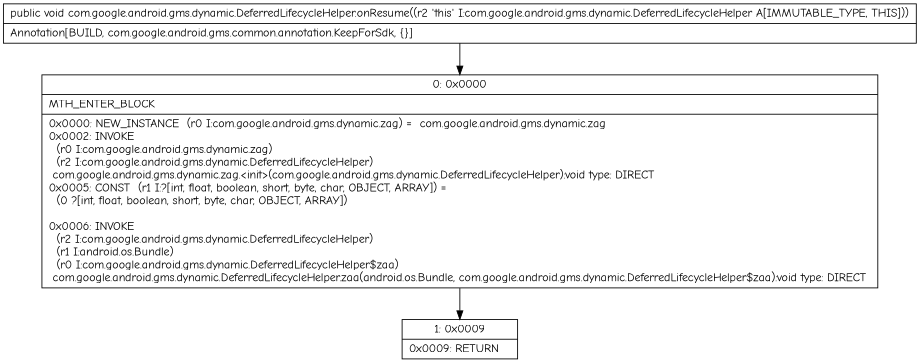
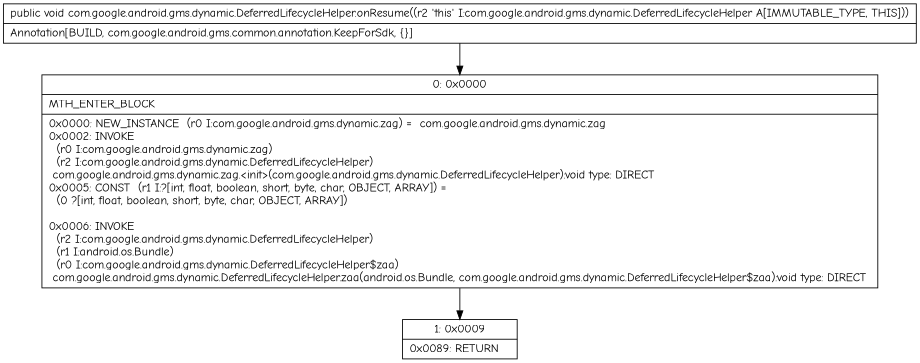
(460, 349) -> (460, 349)
